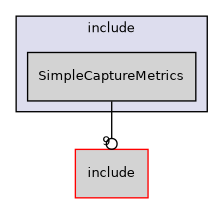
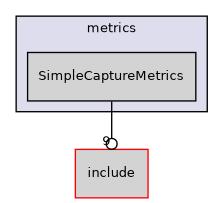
(112, 29) -> (112, 29)
